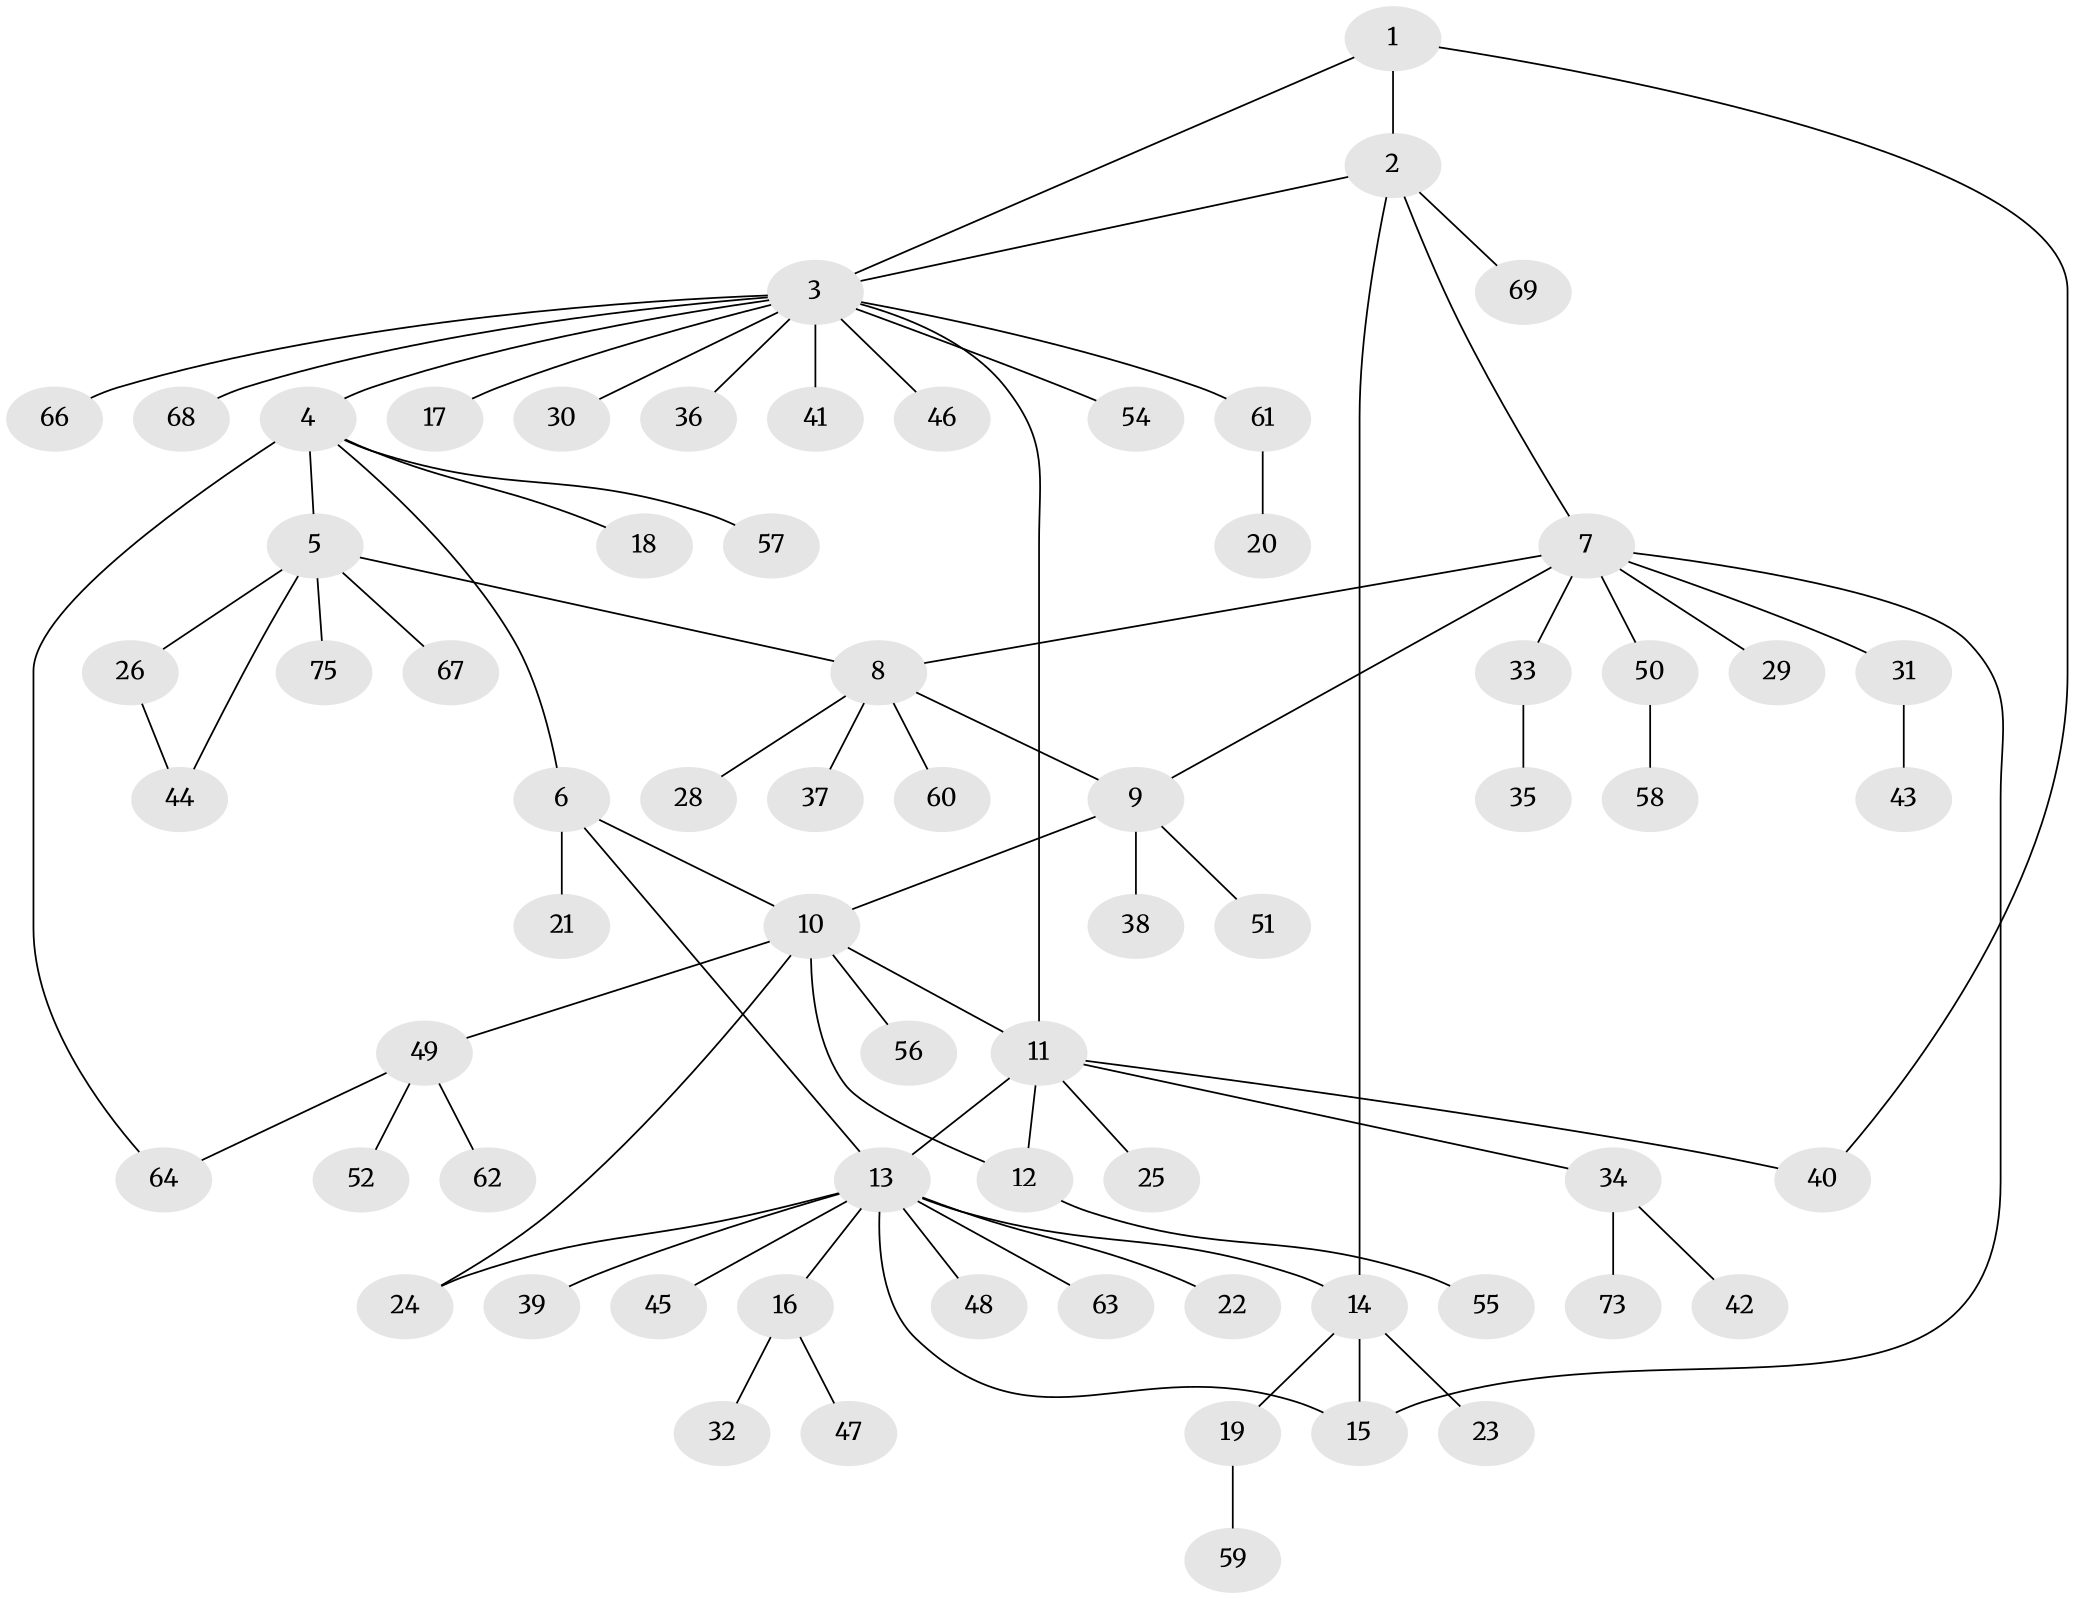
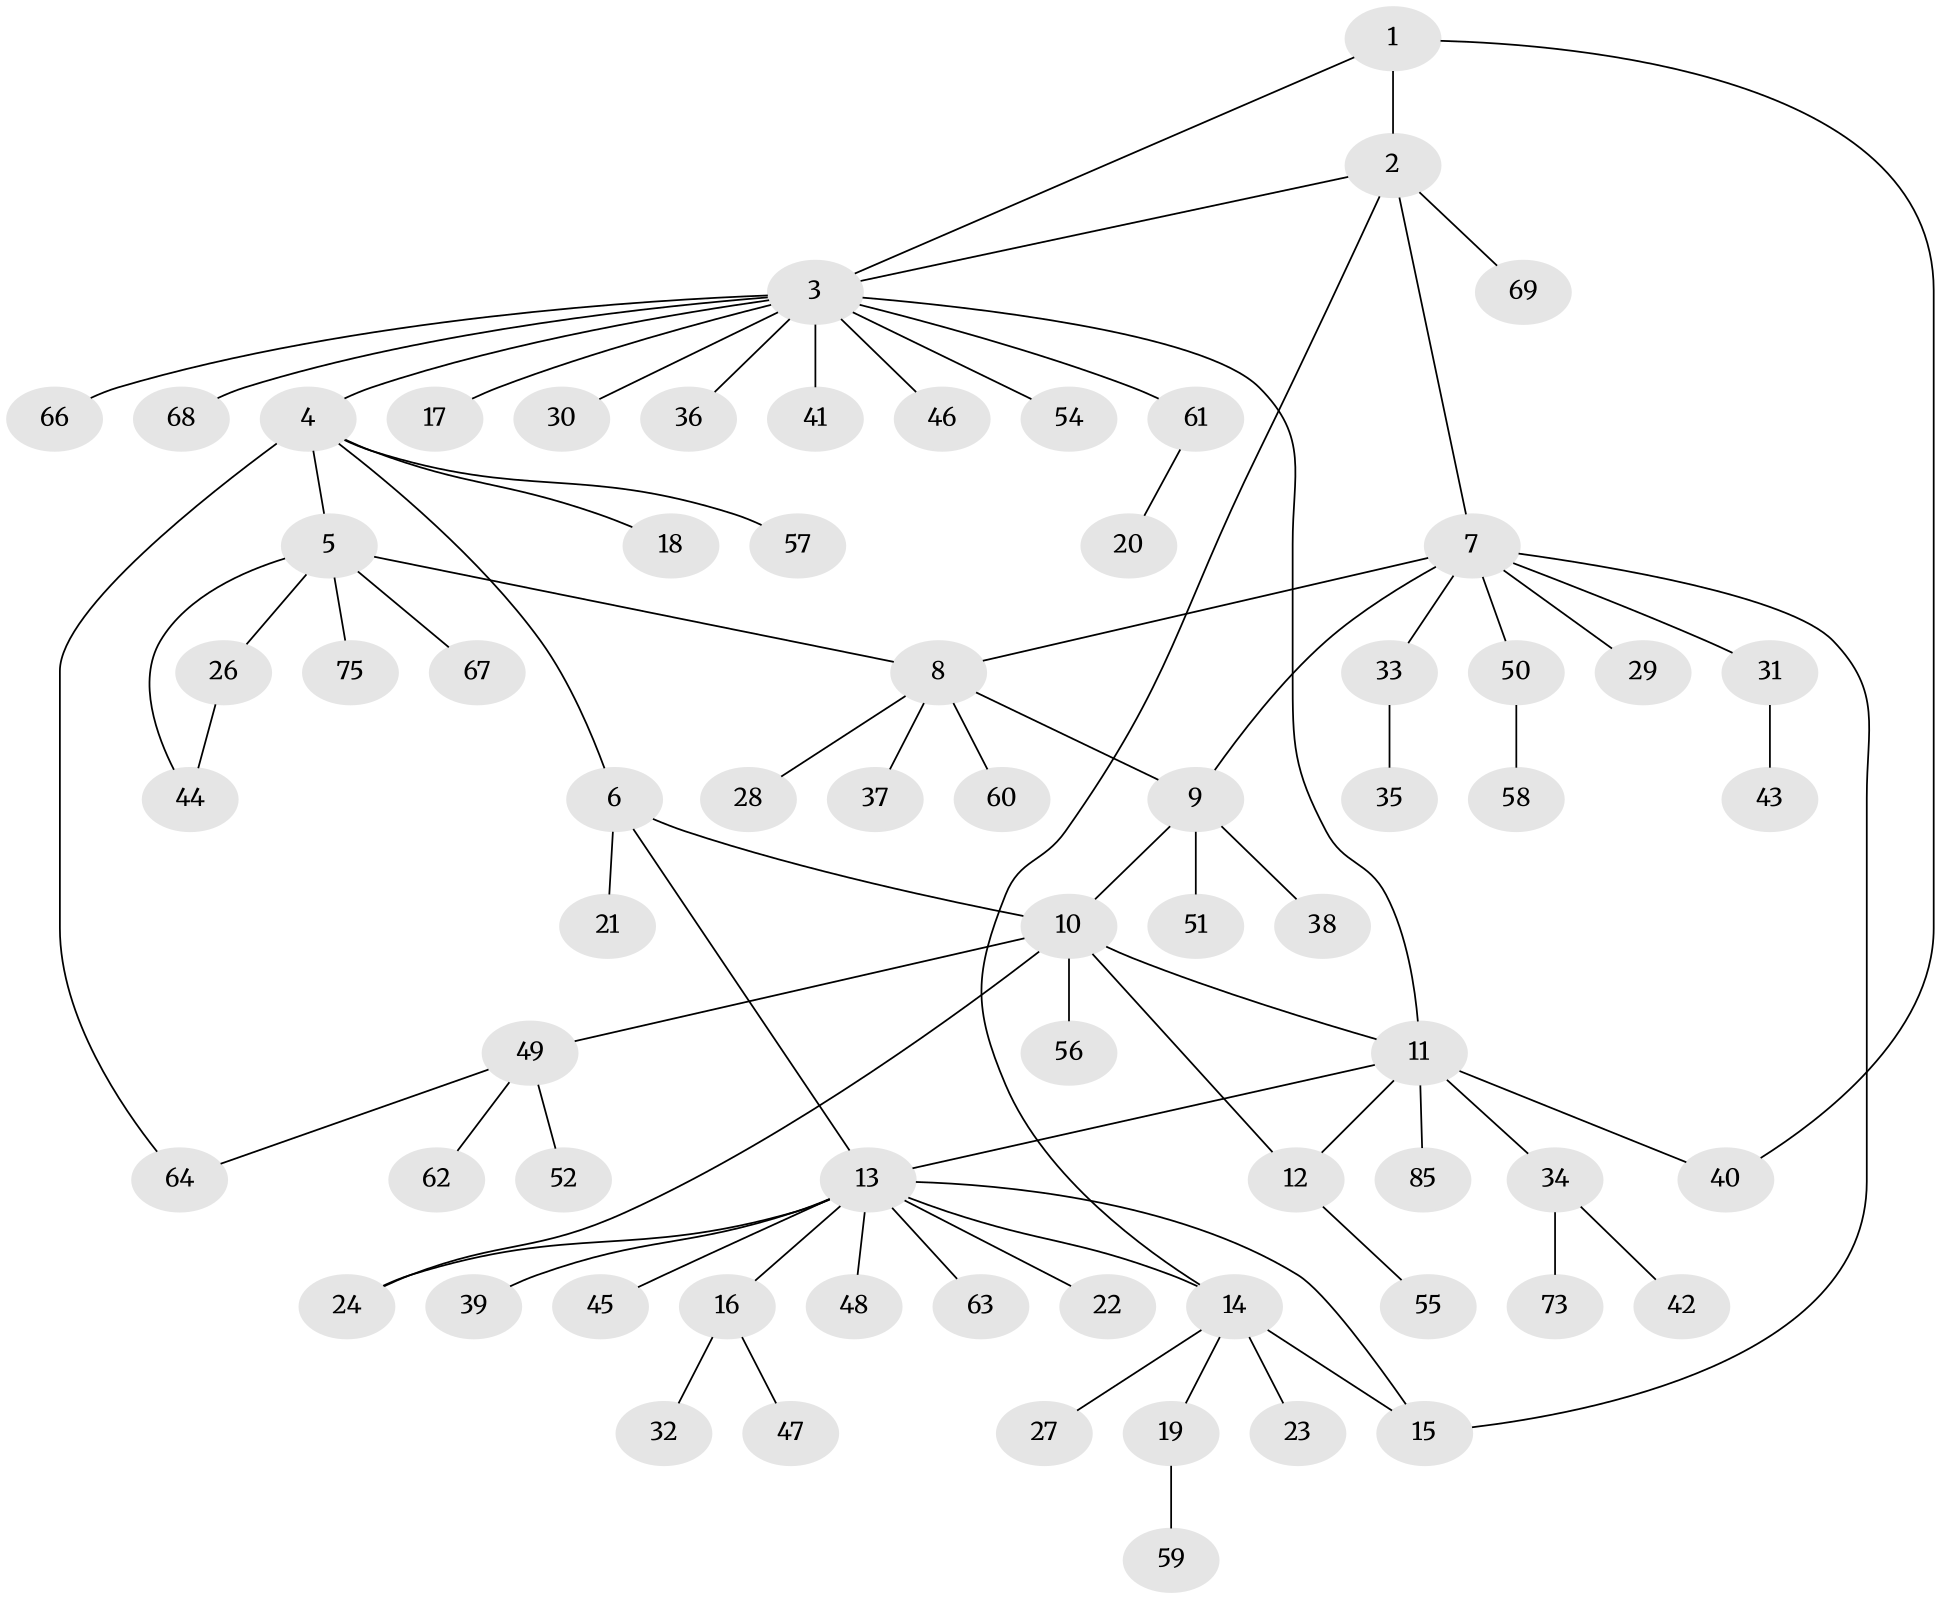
(1152, 1180) -> (1423, 1180)
none -> (1044, 1434)
